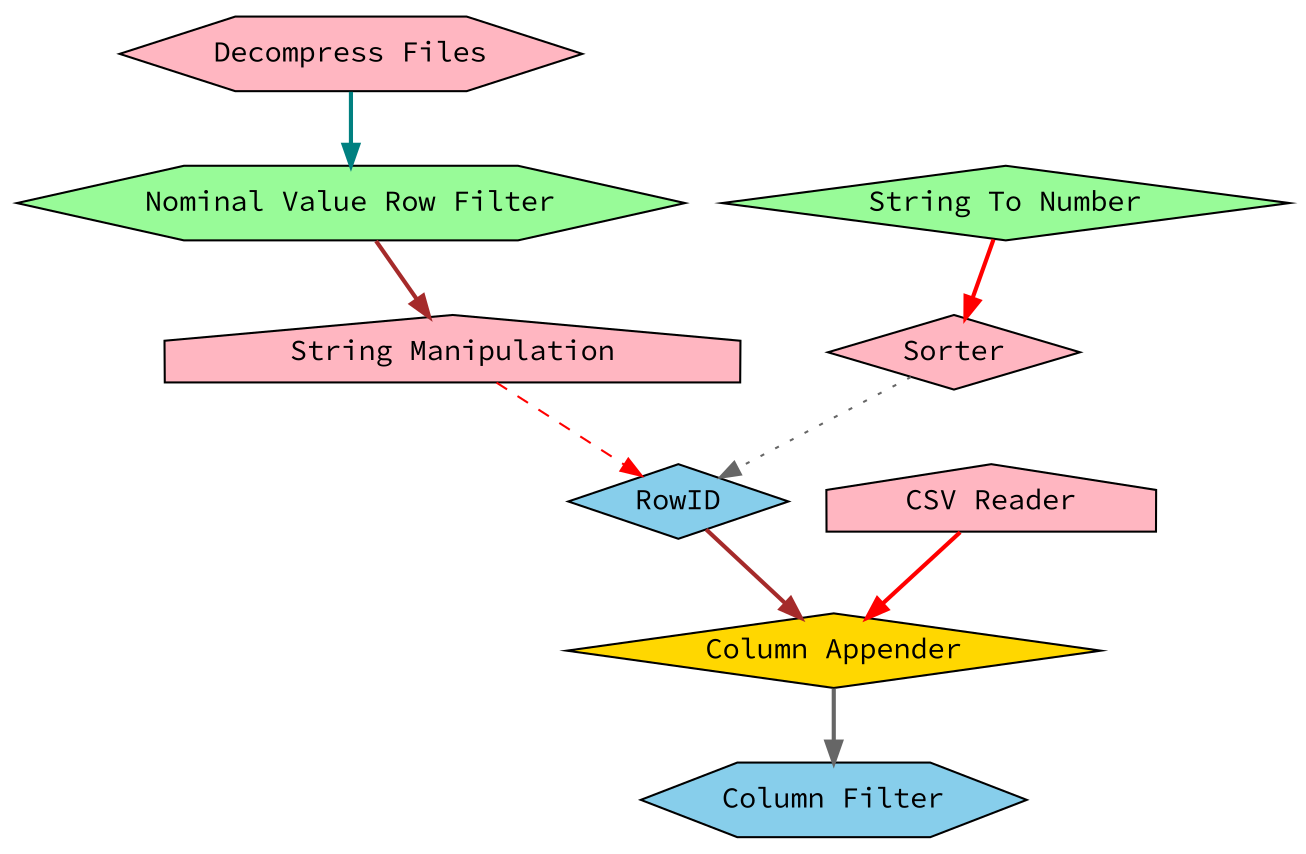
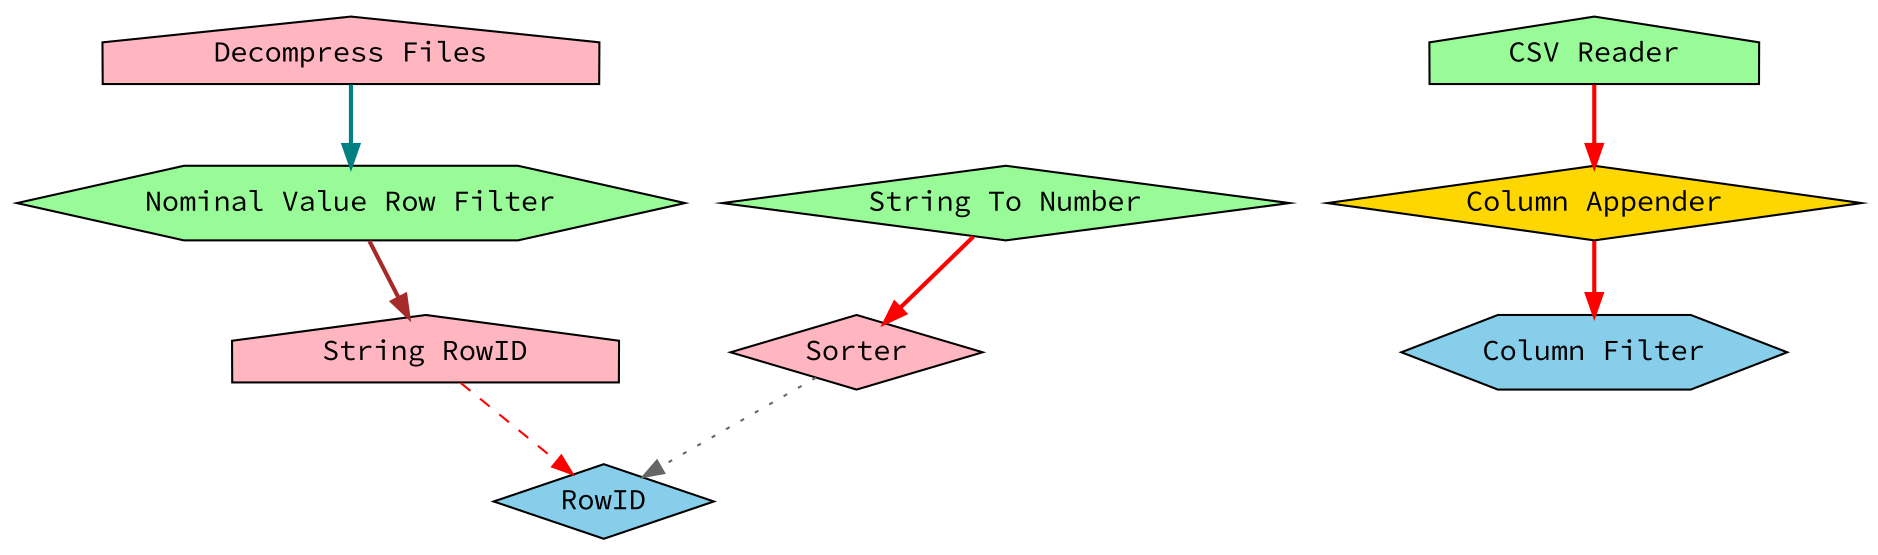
(351, 54) -> (351, 54)
(452, 352) -> (426, 352)
(991, 501) -> (1594, 54)
(746, 566) -> none
(834, 715) -> (1594, 268)
